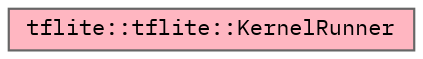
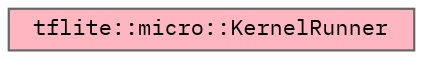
(211, 30) -> (211, 30)
